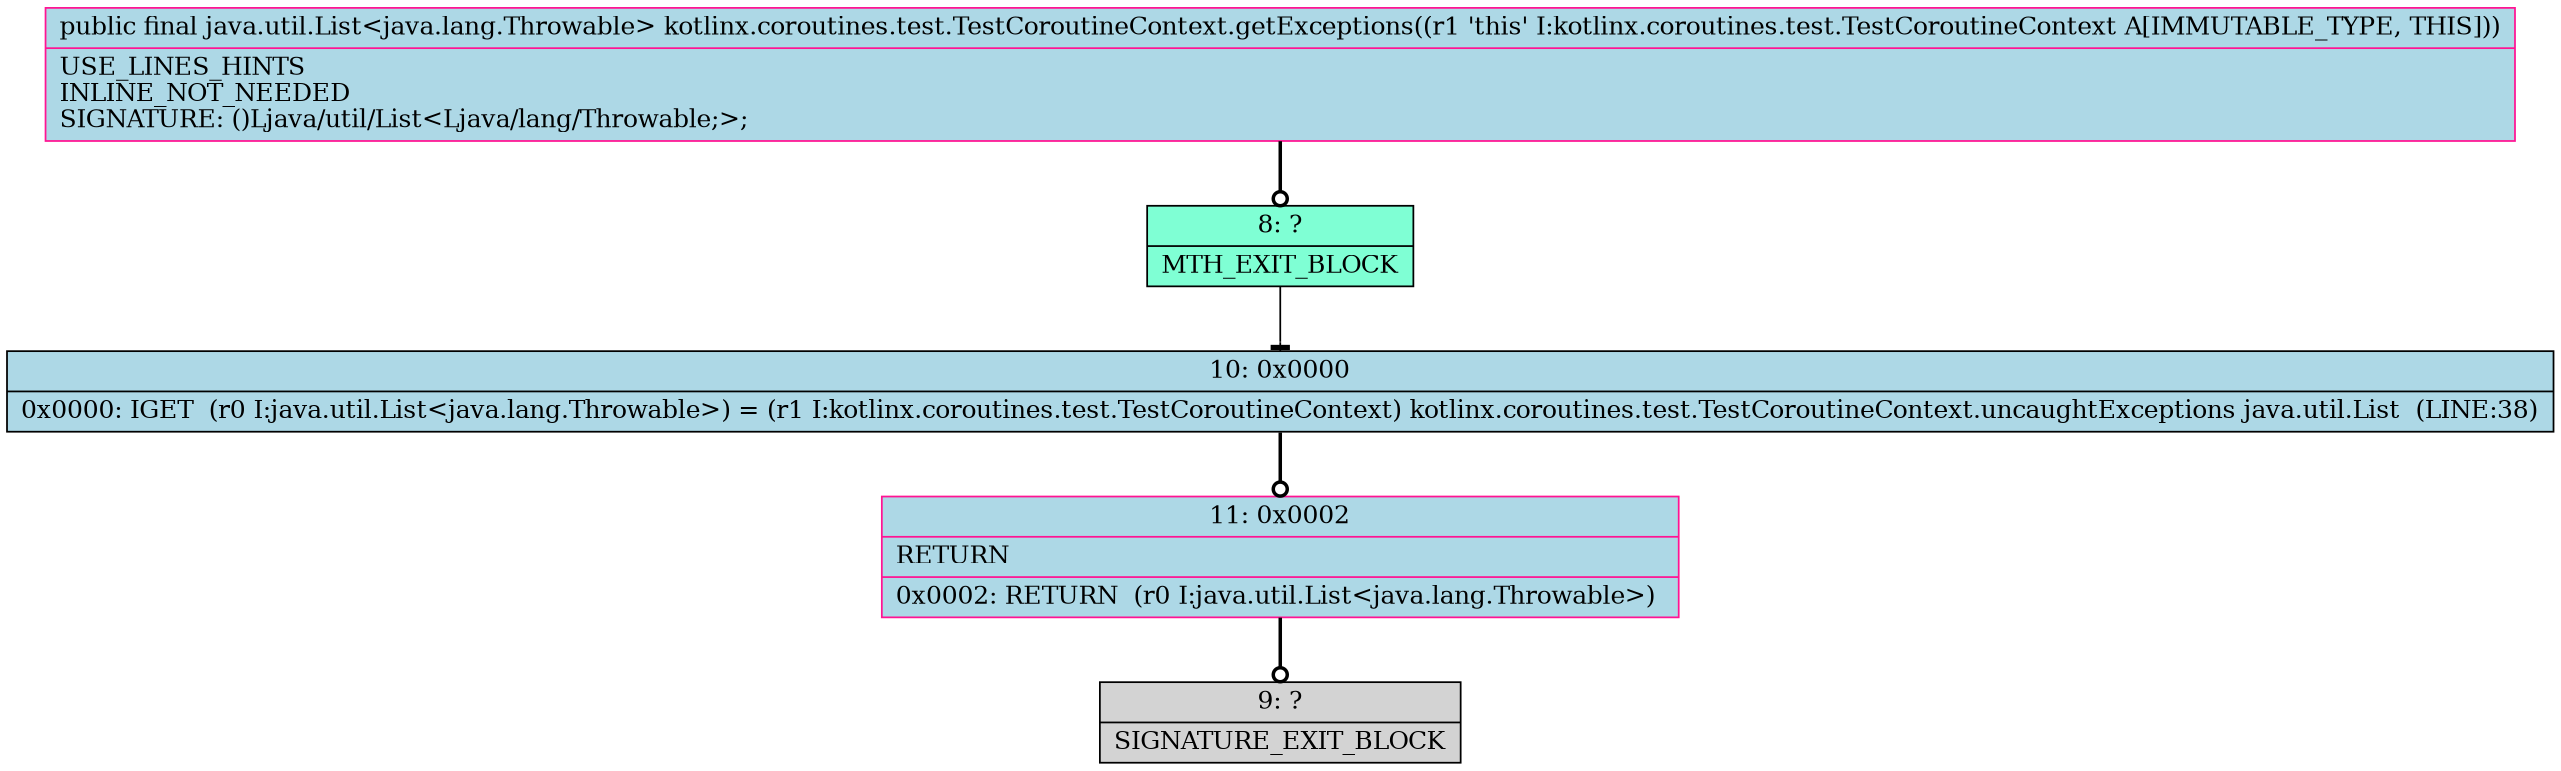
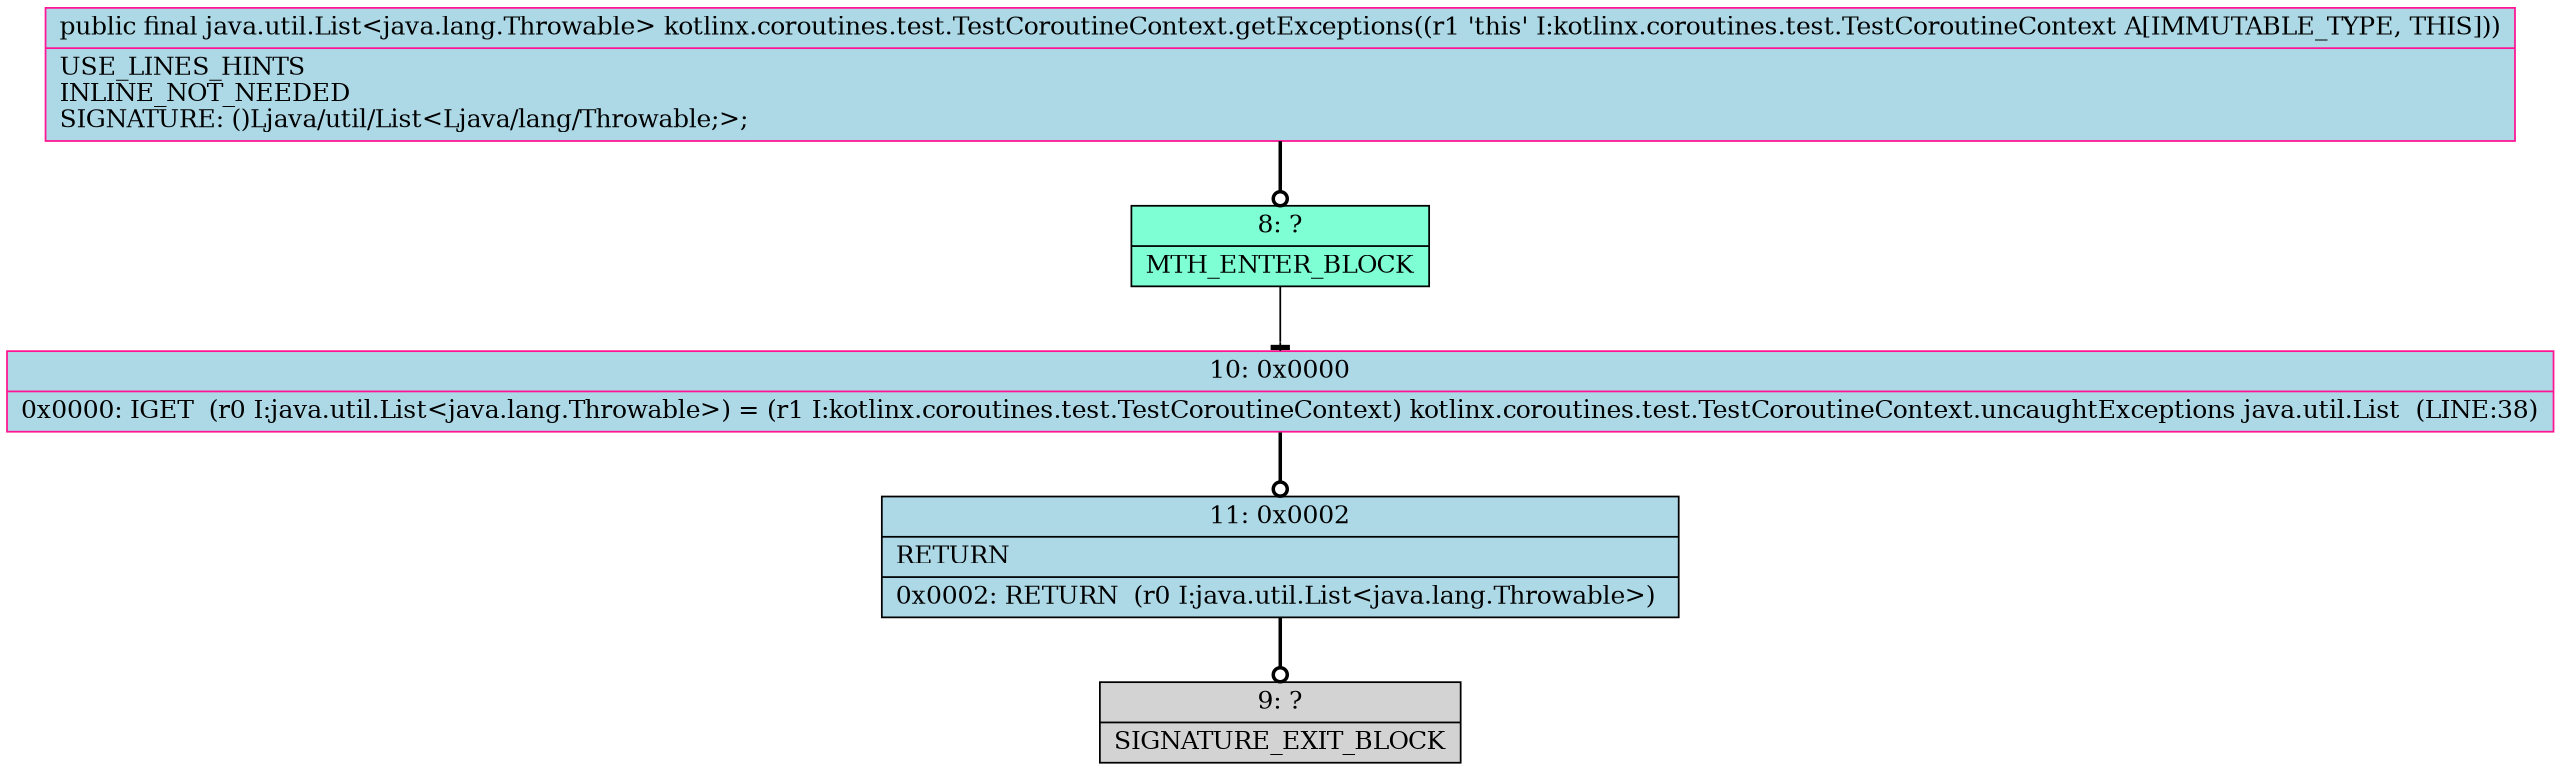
(1280, 265) -> (1280, 265)
(1280, 391) -> (1280, 391)
(1280, 557) -> (1280, 557)
